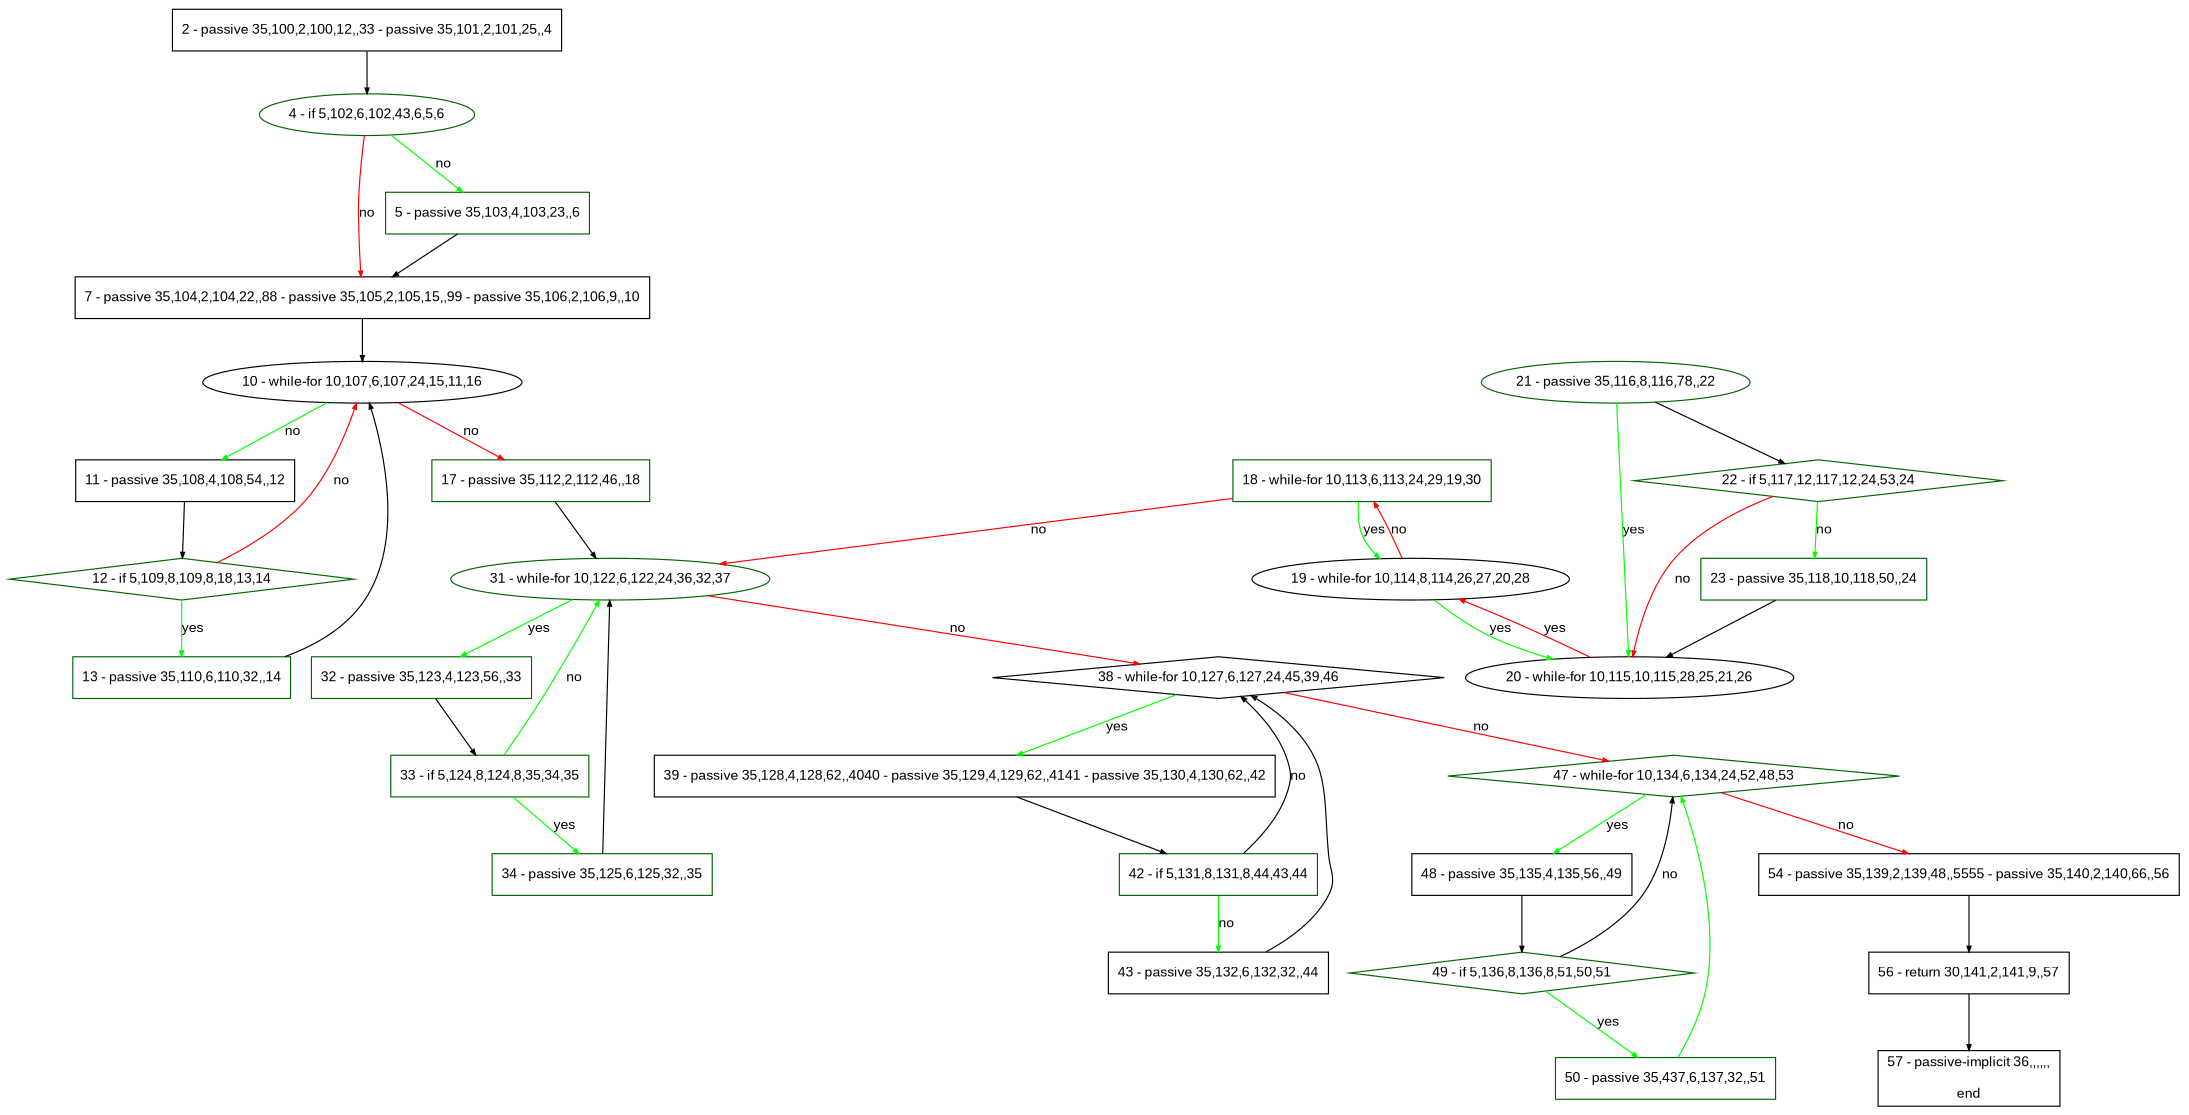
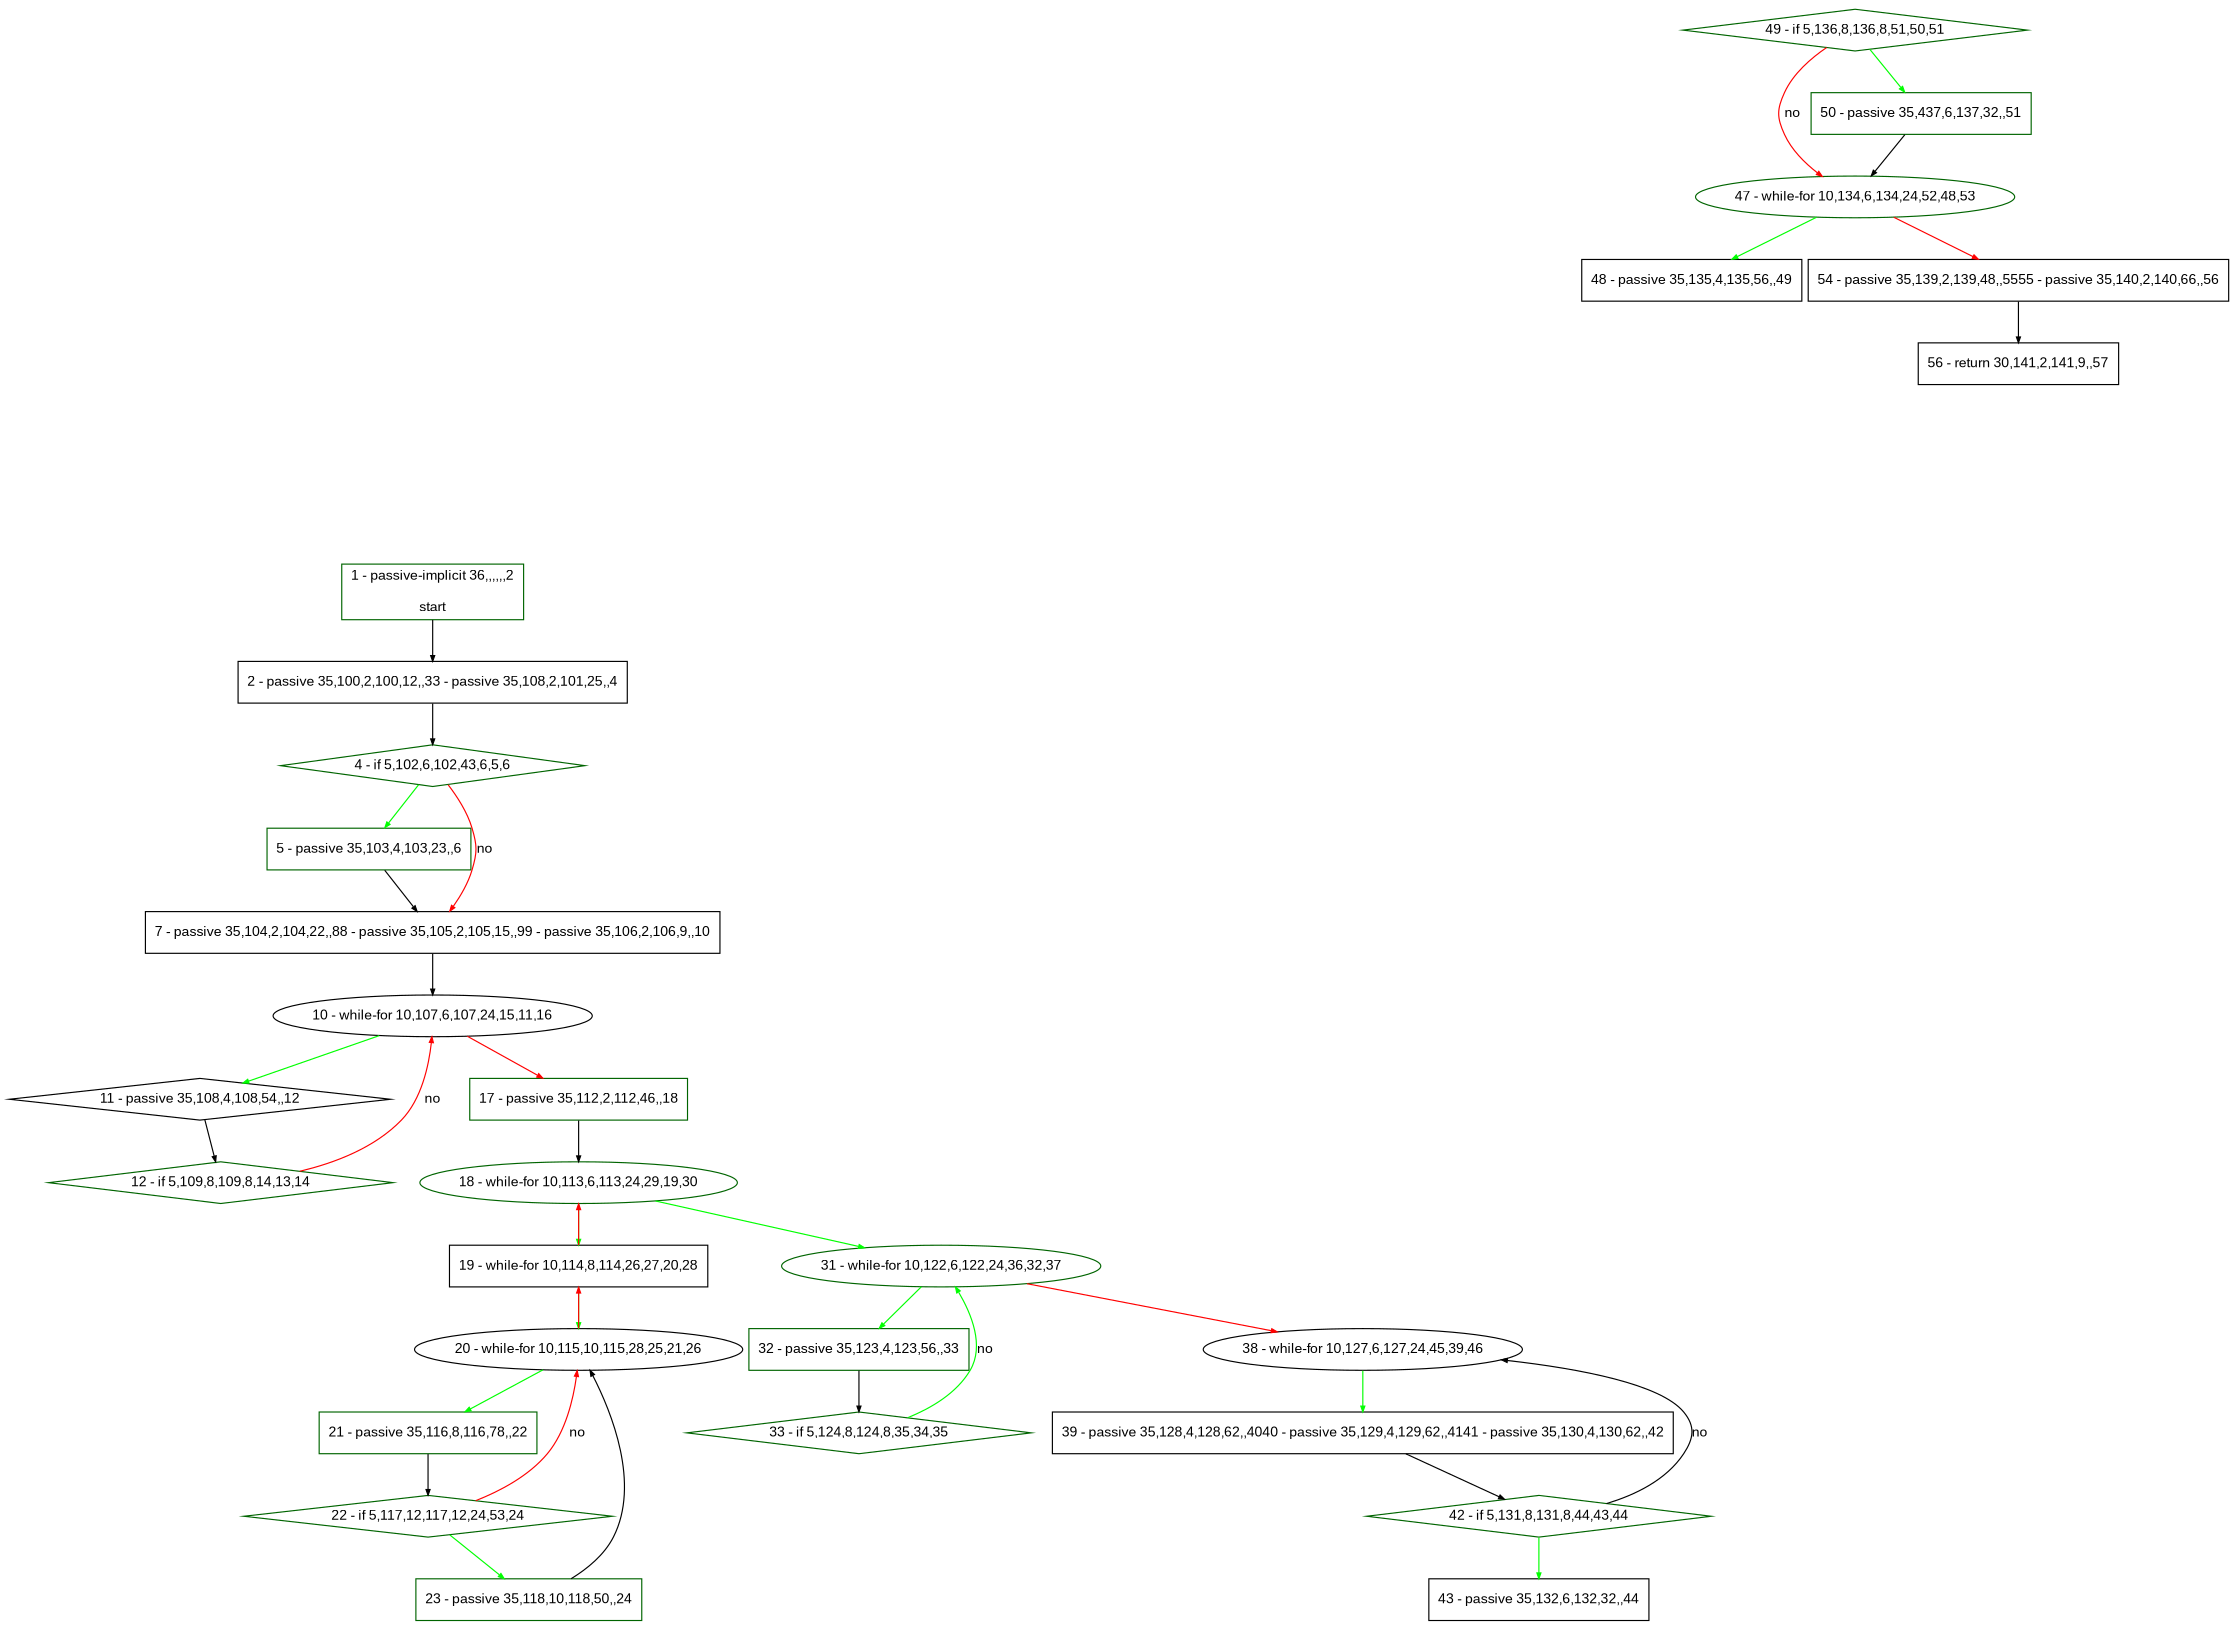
(367, 30) -> (433, 682)
(367, 115) -> (433, 766)
(443, 164) -> (1160, 1621)
(1616, 382) -> (428, 1433)
(293, 431) -> (1160, 1621)
(471, 431) -> (1160, 1621)
(185, 481) -> (200, 1099)
(1362, 481) -> (579, 1183)
(1623, 527) -> (507, 1389)
(574, 528) -> (579, 1138)
(1374, 530) -> (1160, 1621)
(1824, 530) -> (1160, 1621)
(979, 531) -> (757, 1224)
(182, 579) -> (221, 1183)
(1411, 579) -> (579, 1266)
none -> (433, 592)
(539, 628) -> (1160, 1621)
(1555, 628) -> (1160, 1621)
(182, 678) -> none
(1218, 678) -> (1363, 1349)
(1443, 726) -> none
(490, 776) -> (859, 1433)
(1674, 776) -> (1855, 197)
(1617, 825) -> (2181, 385)
(1327, 827) -> none
(602, 875) -> none
(1218, 875) -> (1539, 1516)
(1641, 898) -> (1779, 108)
(1522, 921) -> none
(1227, 924) -> (1160, 1621)
(1709, 931) -> (1890, 153)
(1969, 1078) -> none
